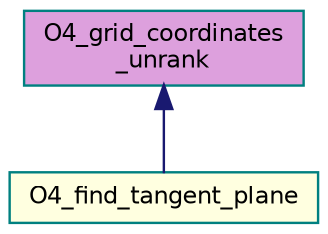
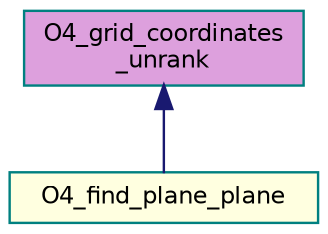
(164, 198) -> (164, 198)
